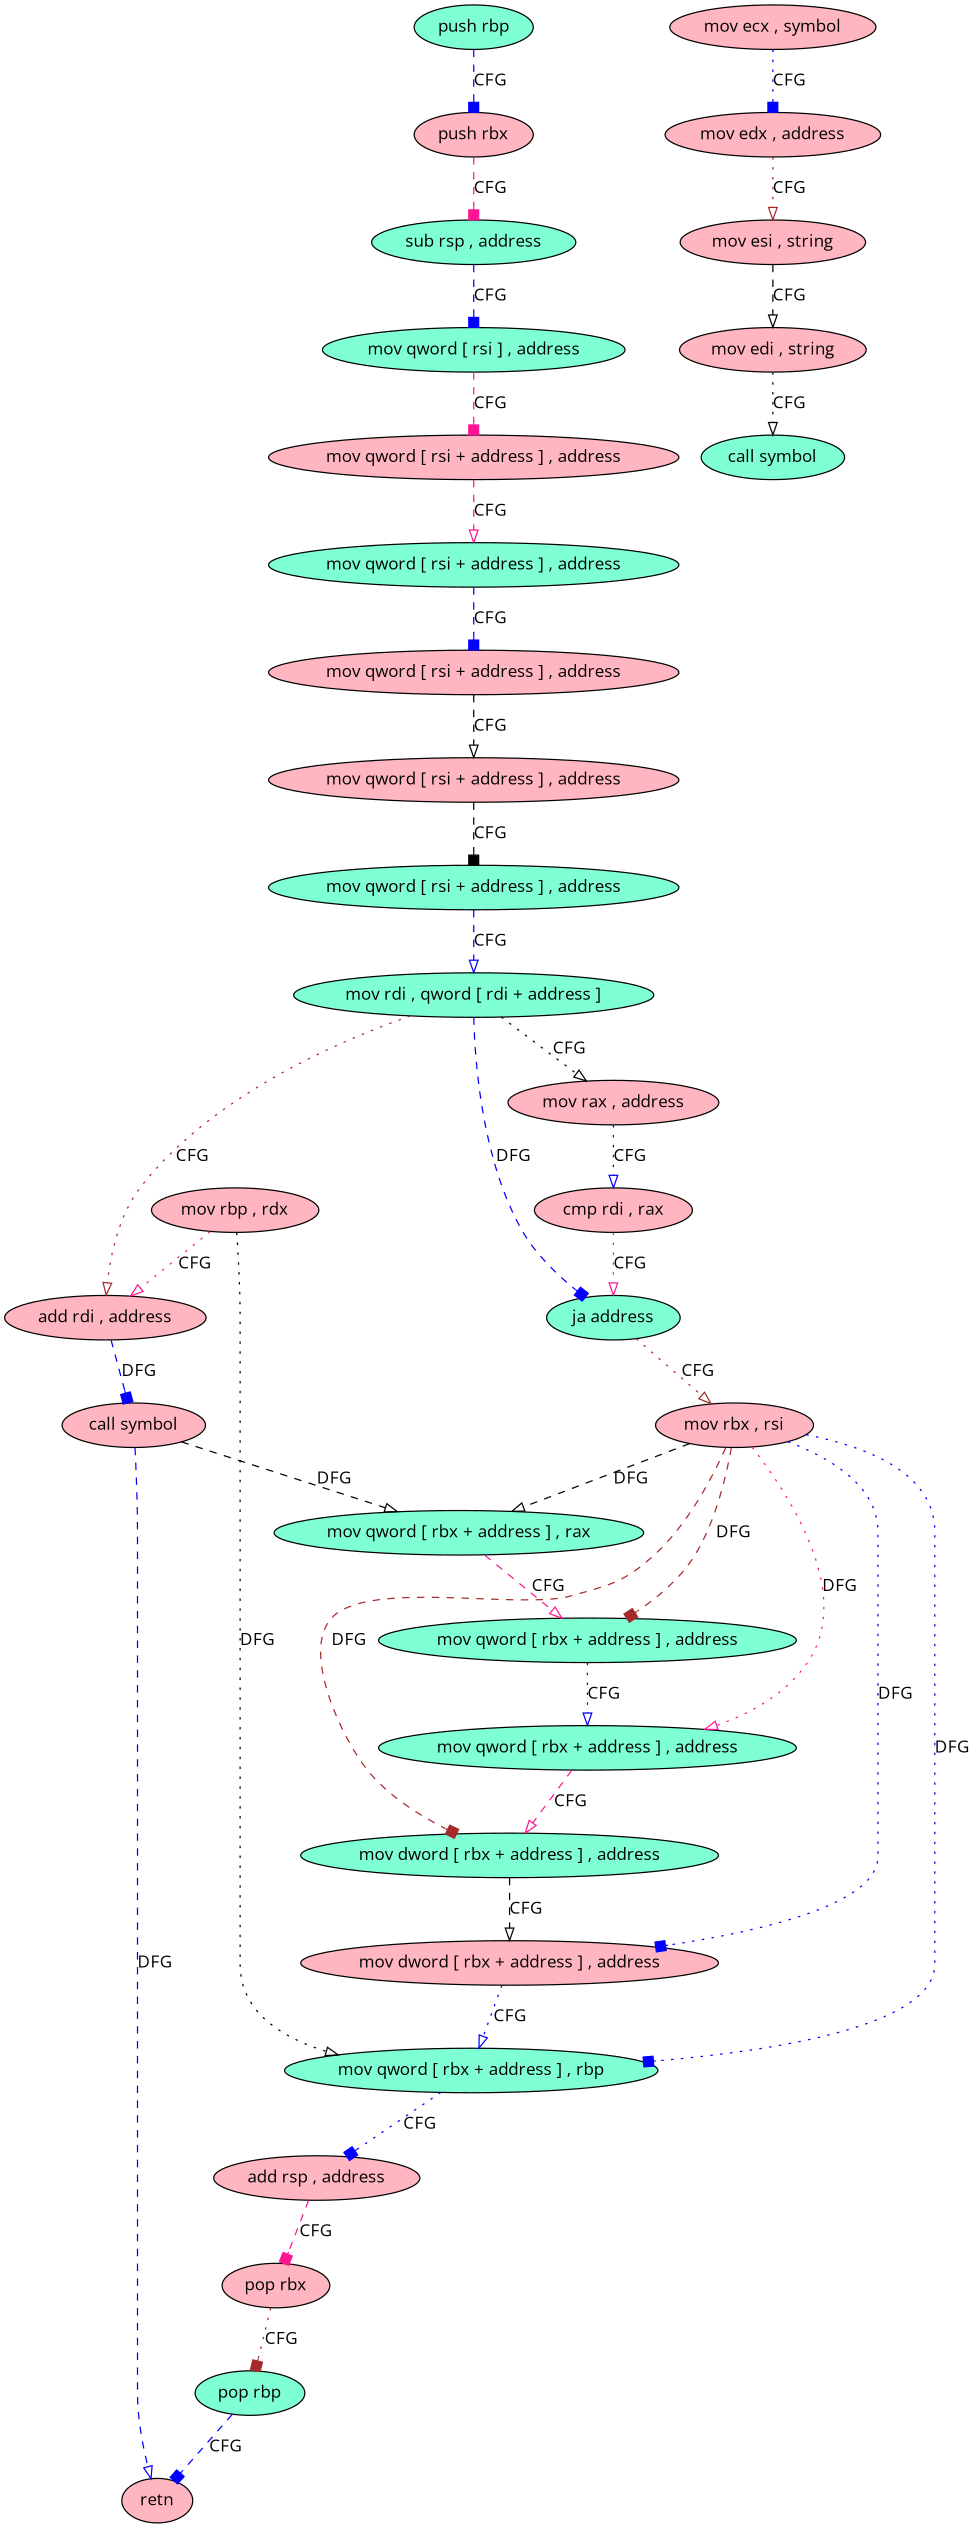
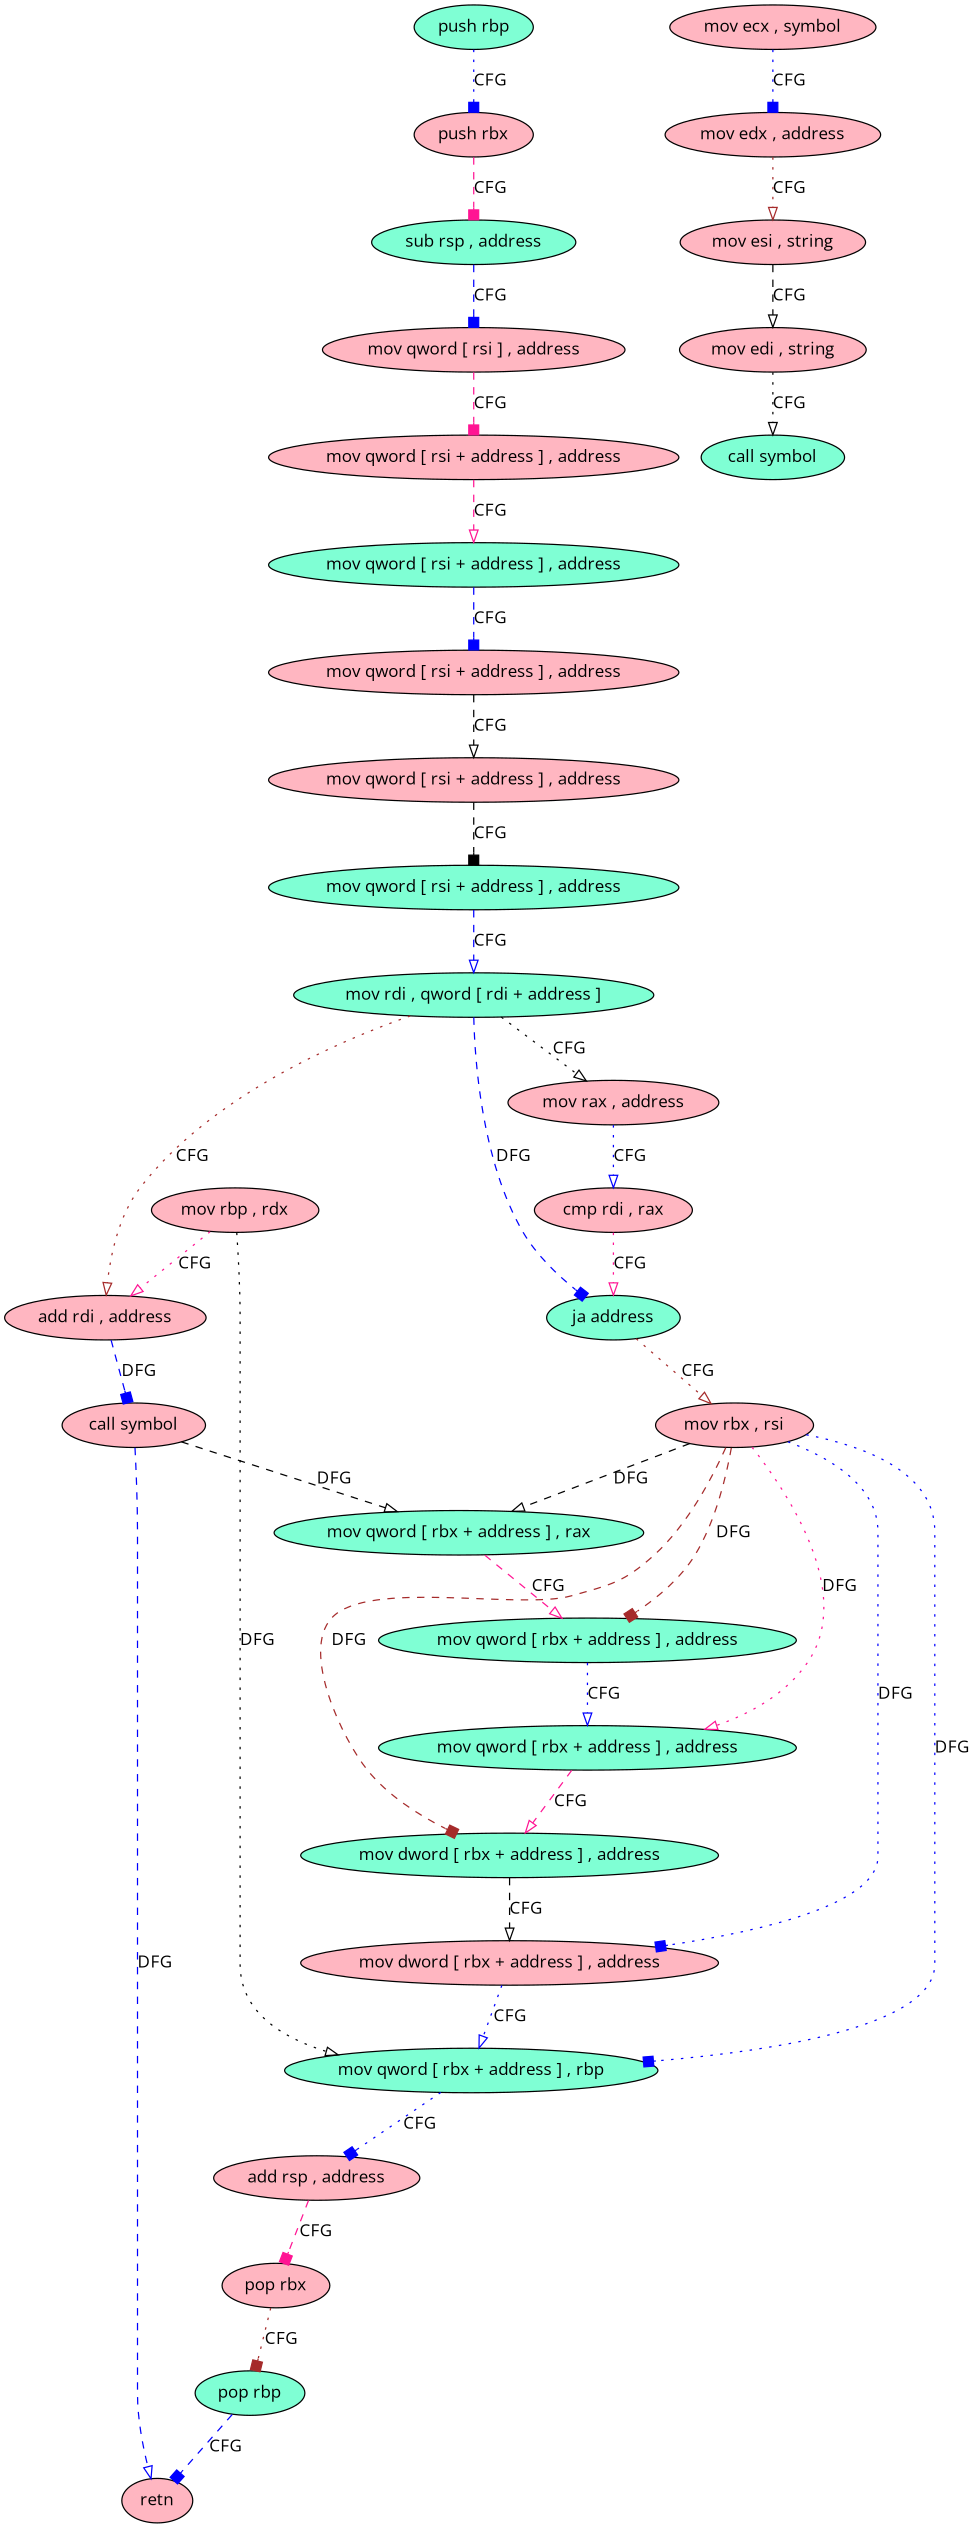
(474, 75) -> (474, 75)
(474, 350) -> (474, 350)
